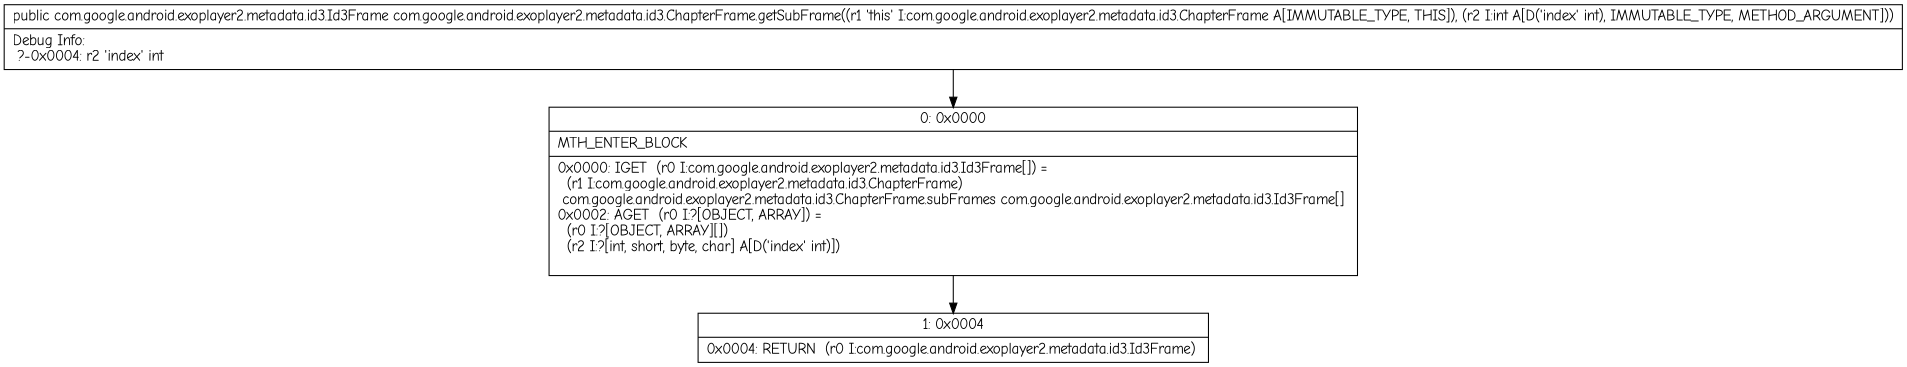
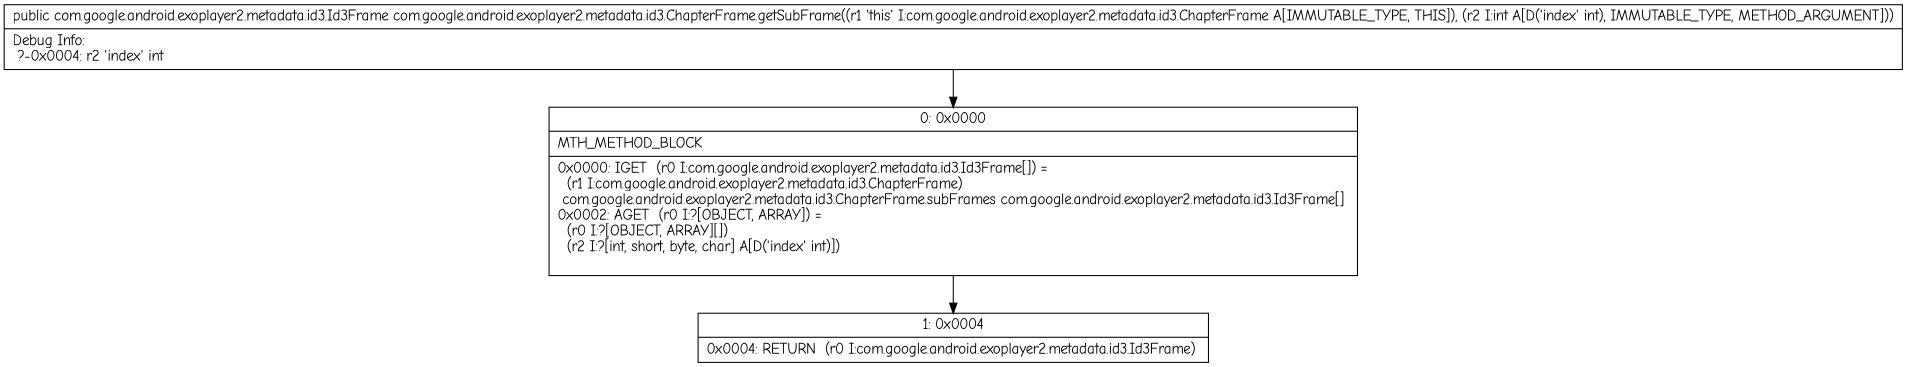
(622, 143) -> (630, 143)
